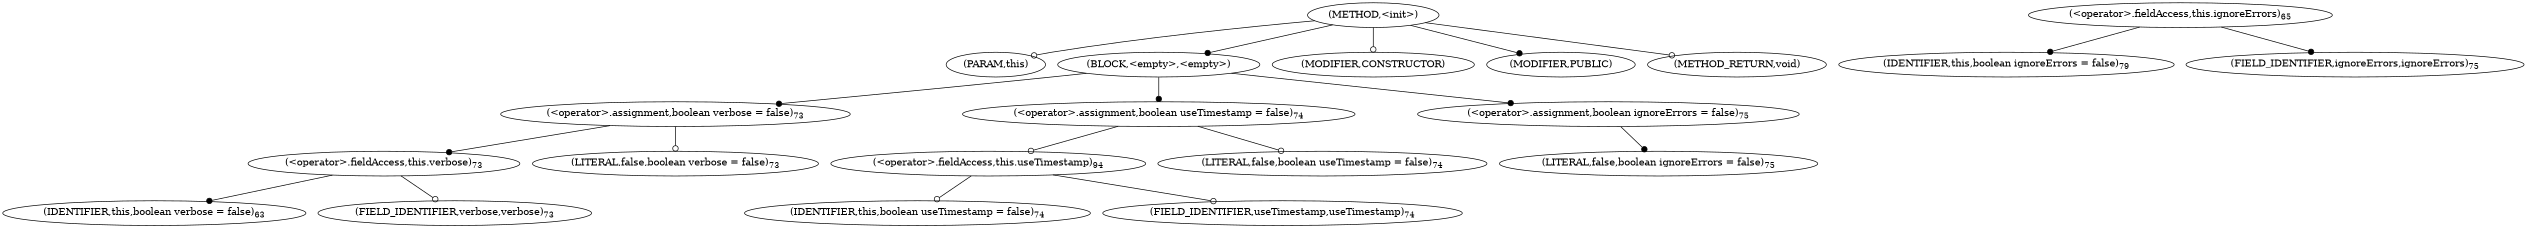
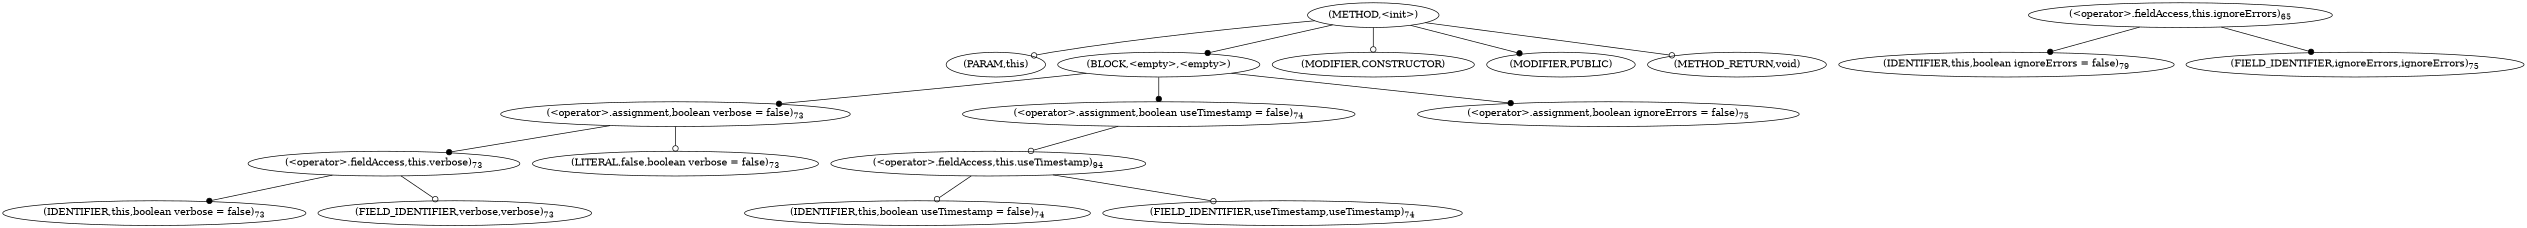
(1322, 164) -> none
(1659, 164) -> none
(260, 212) -> (260, 212)
